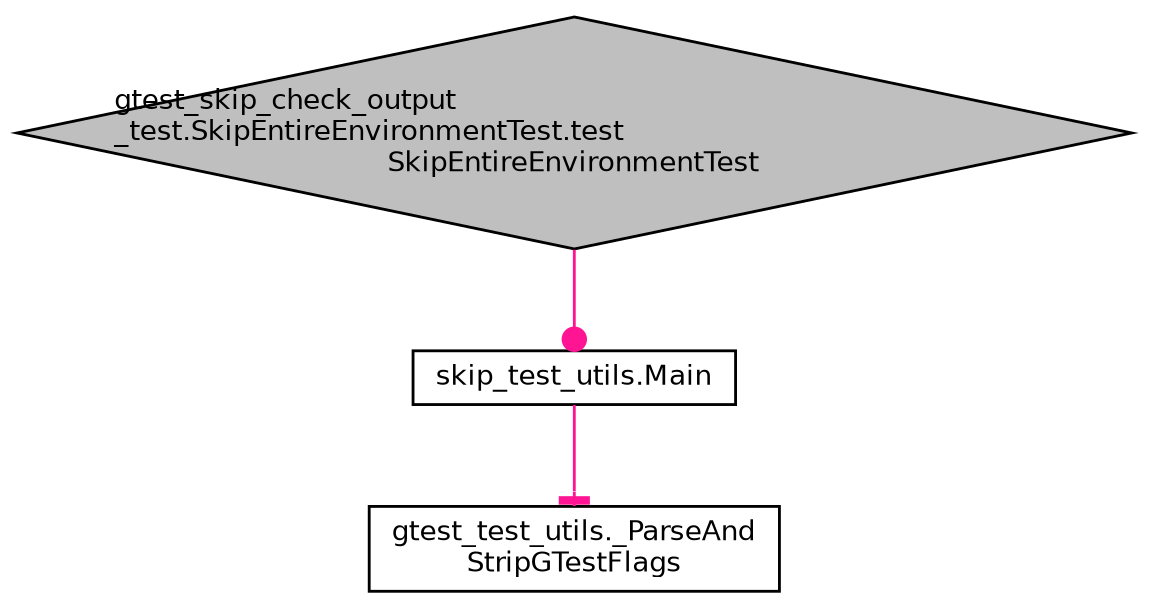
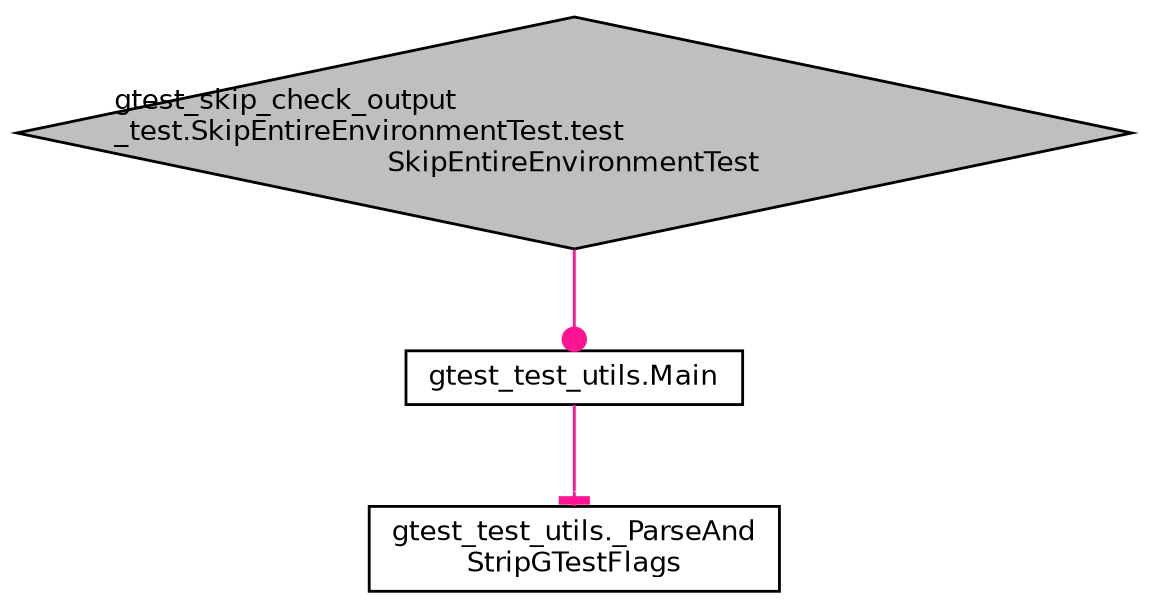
(574, 378) -> (574, 378)
